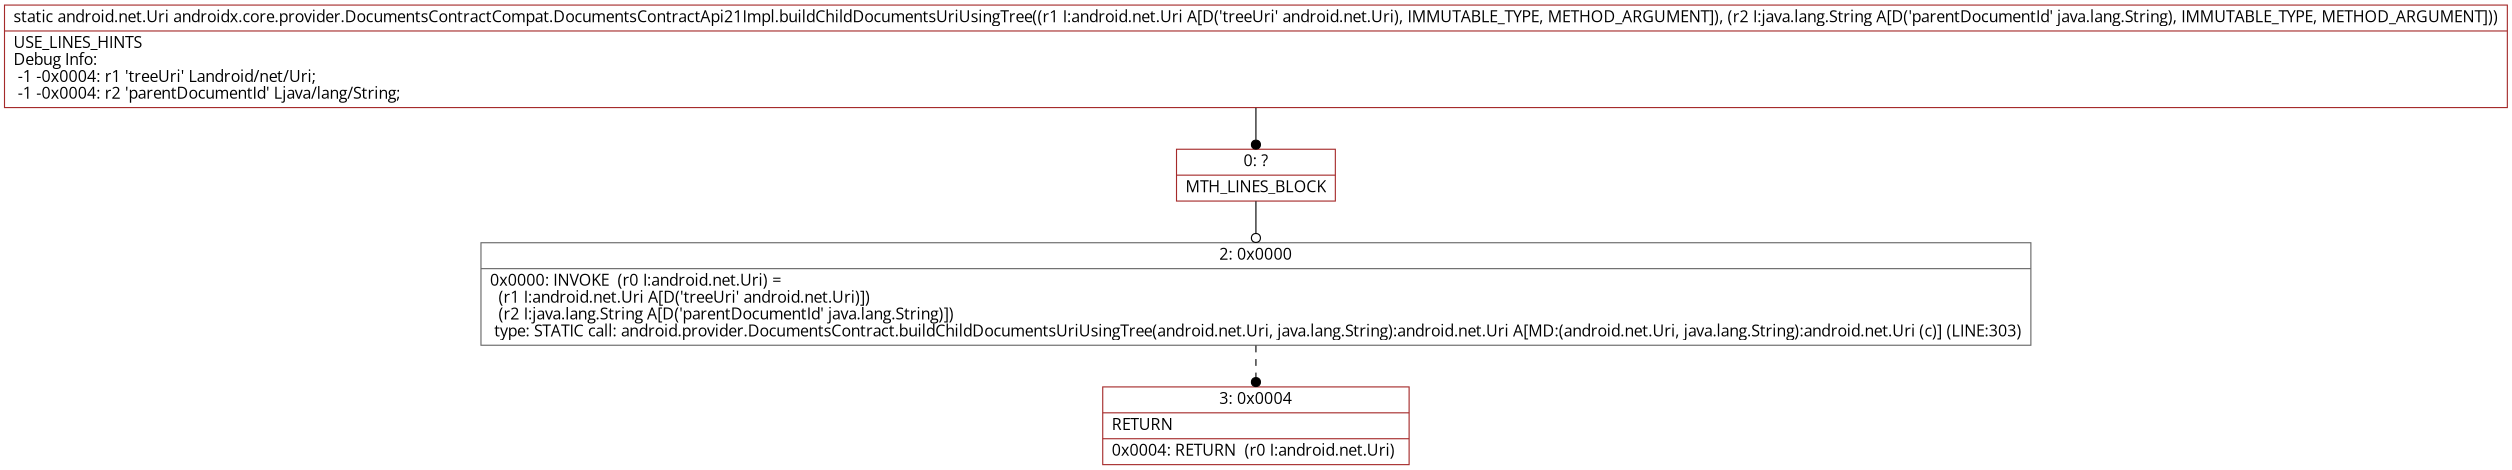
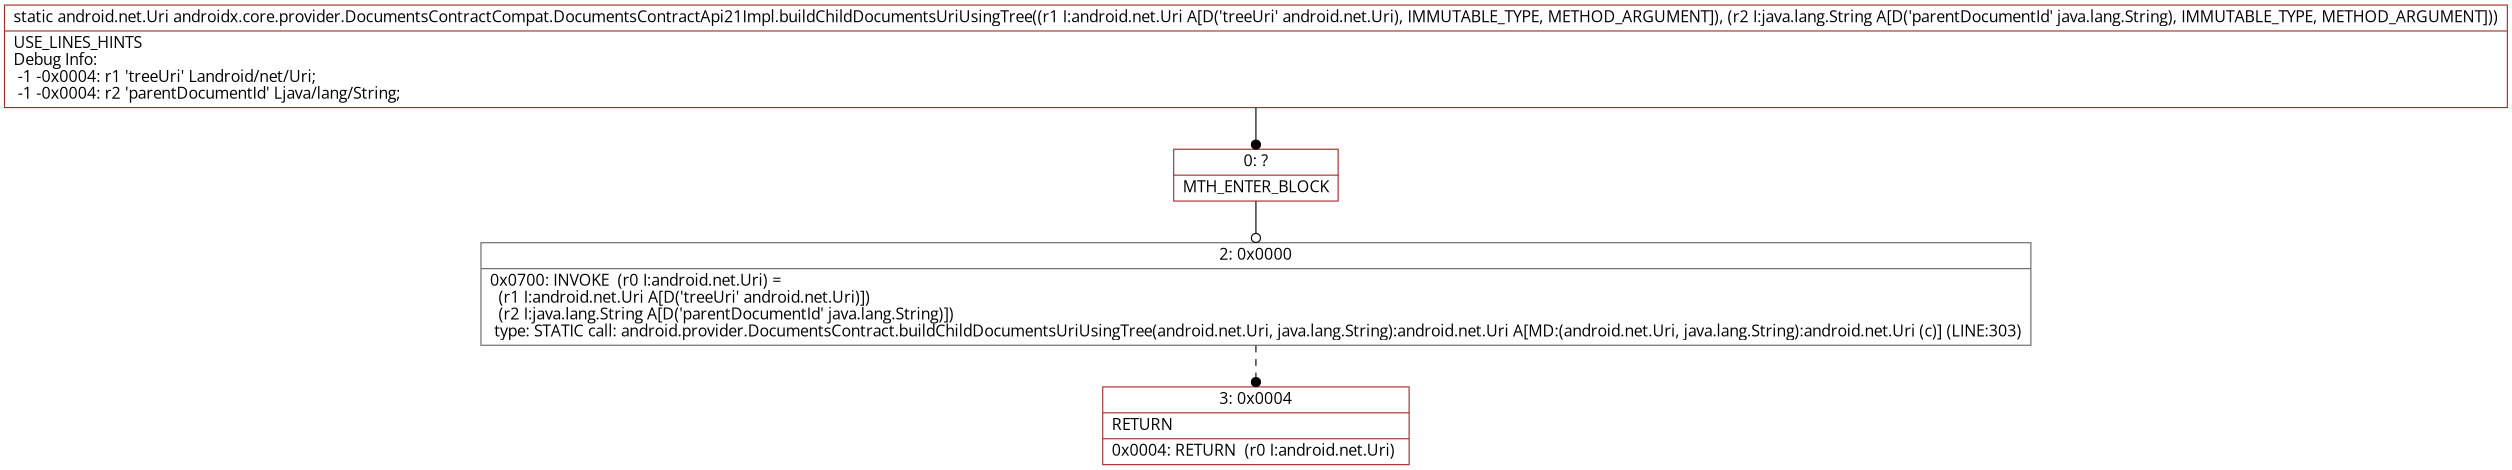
(1256, 188) -> (1256, 188)
(638, 281) -> (638, 281)
